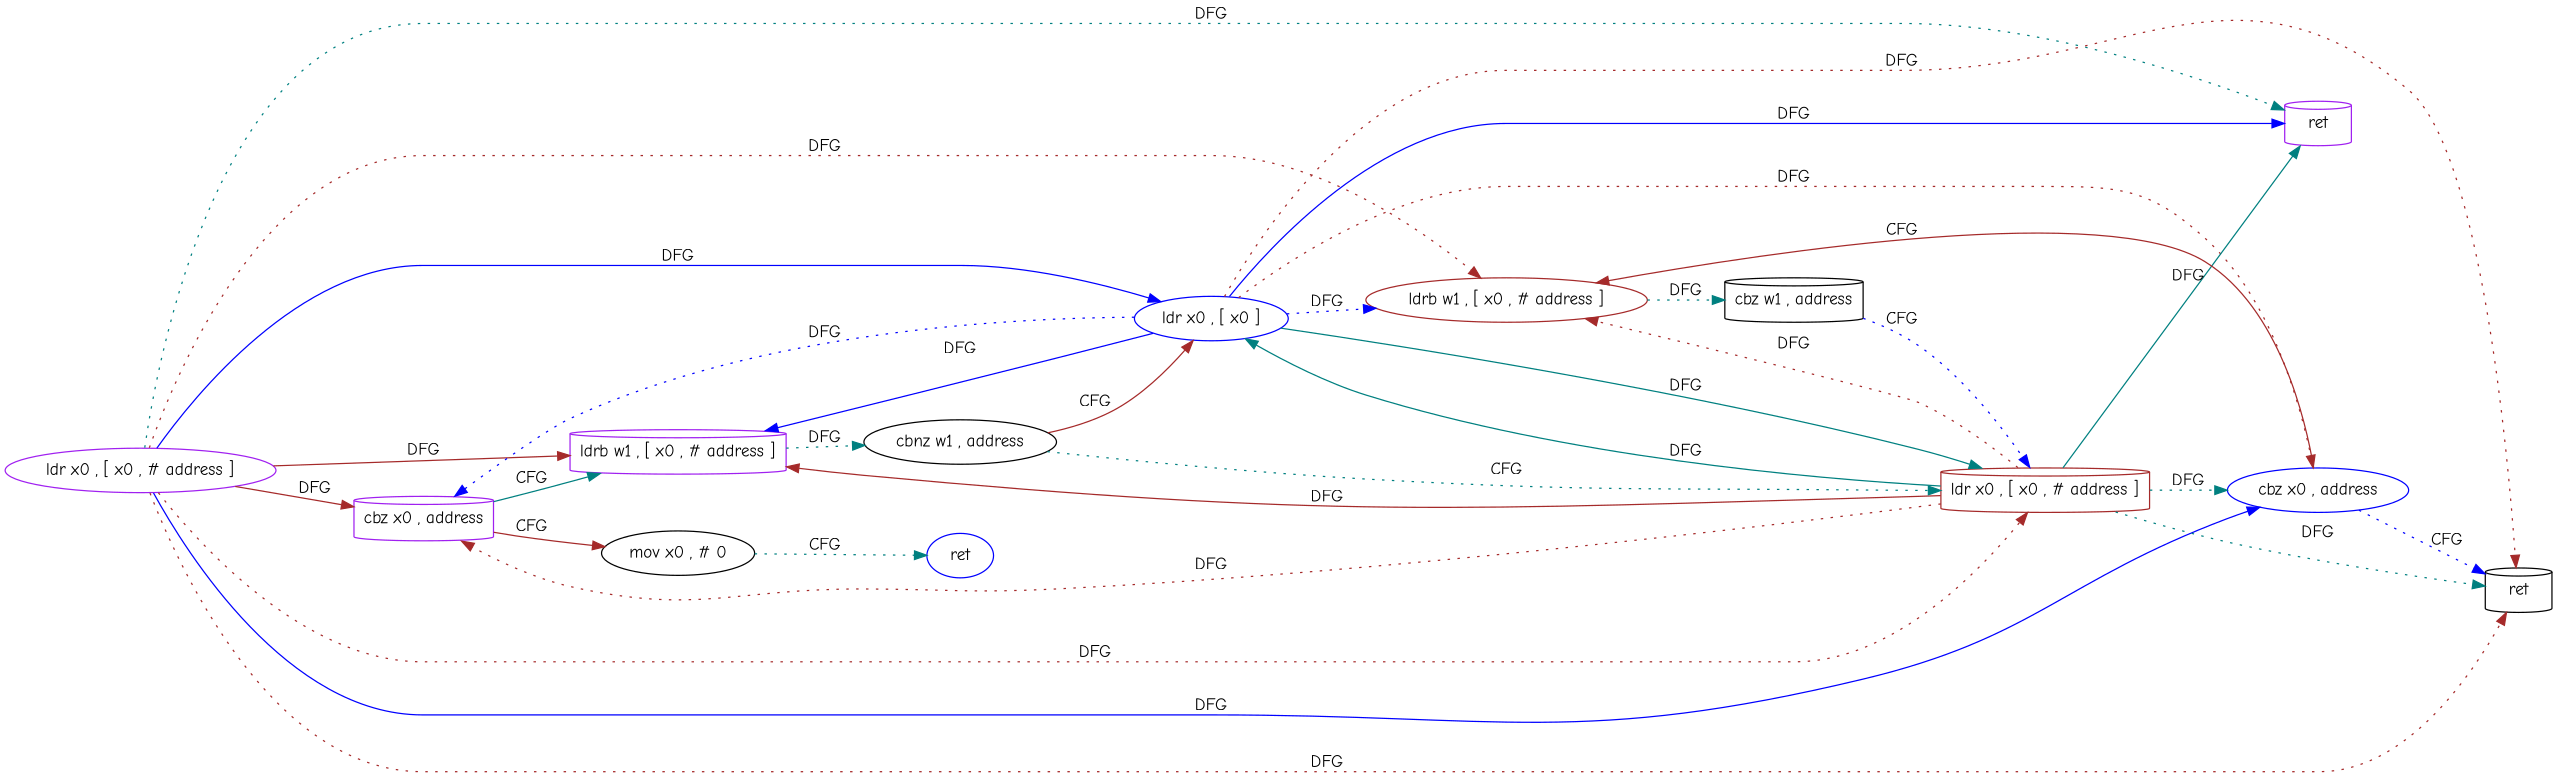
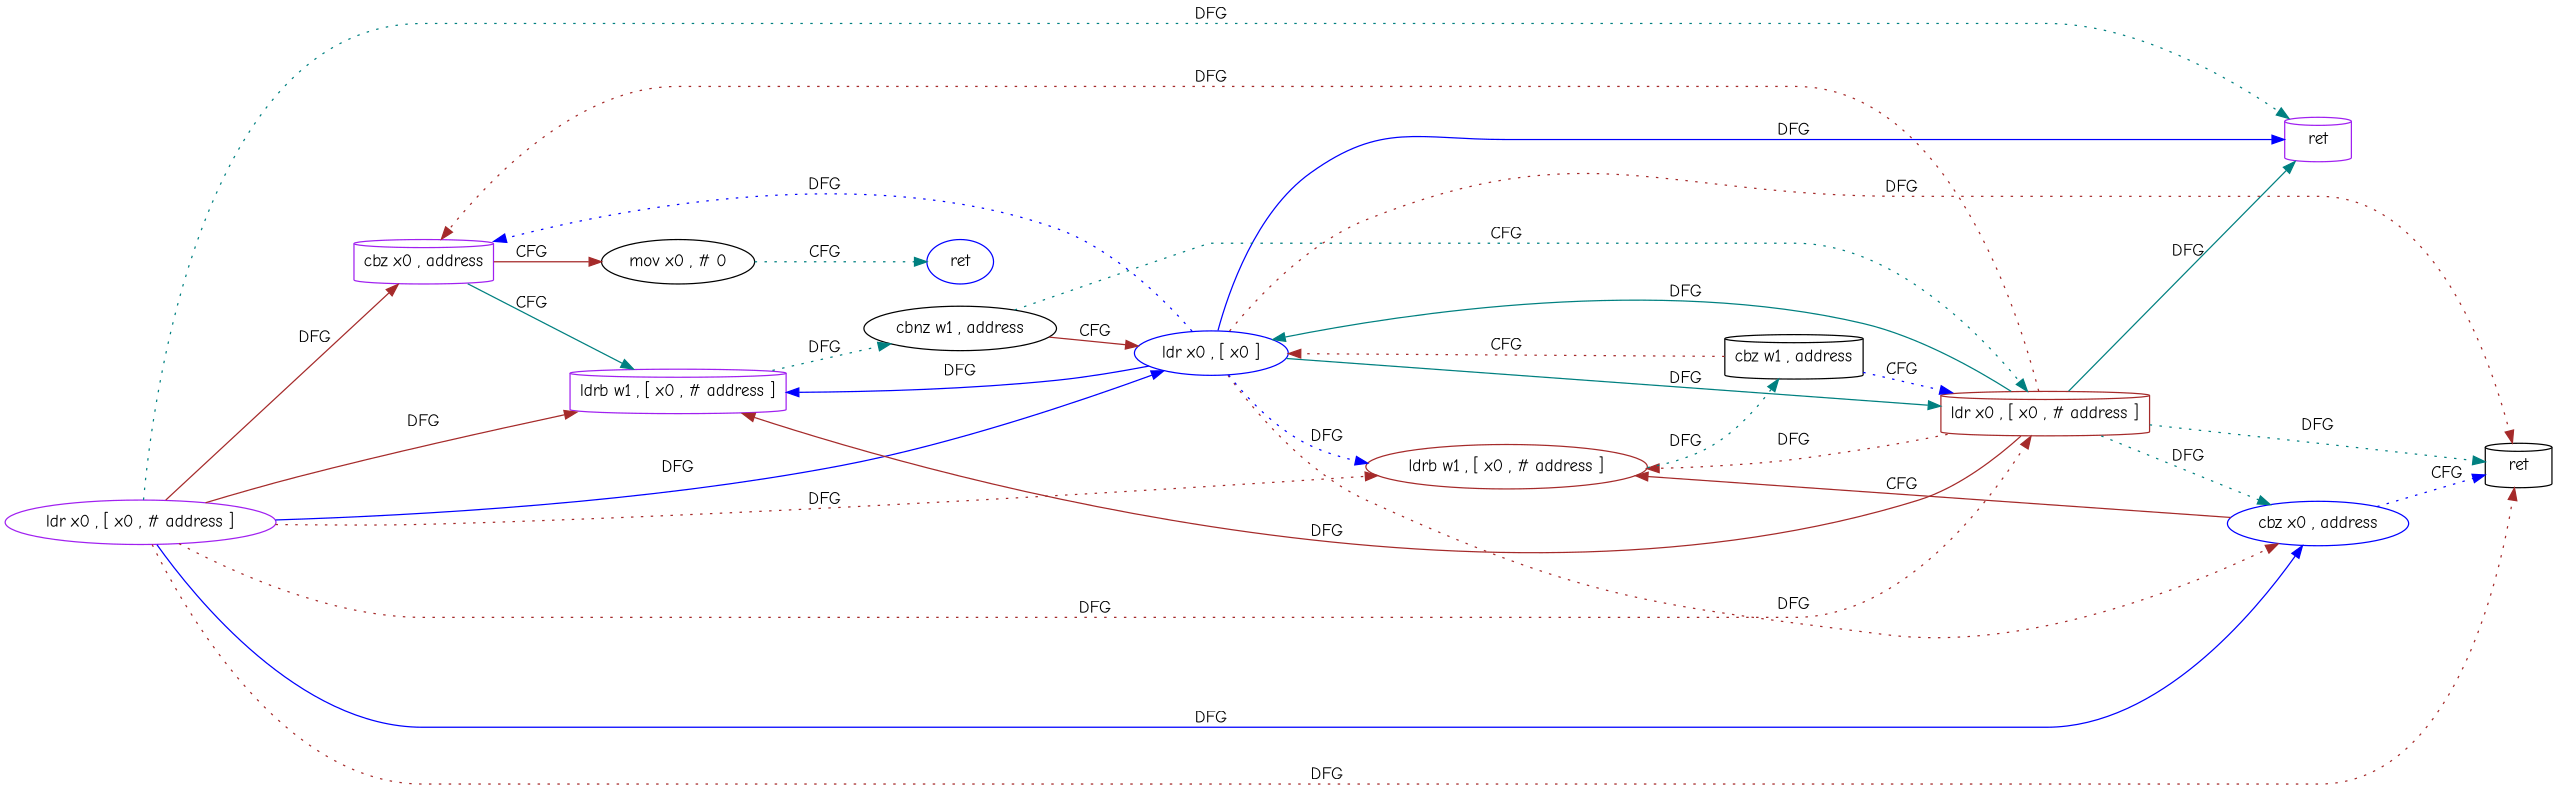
none -> (1513, 355)
